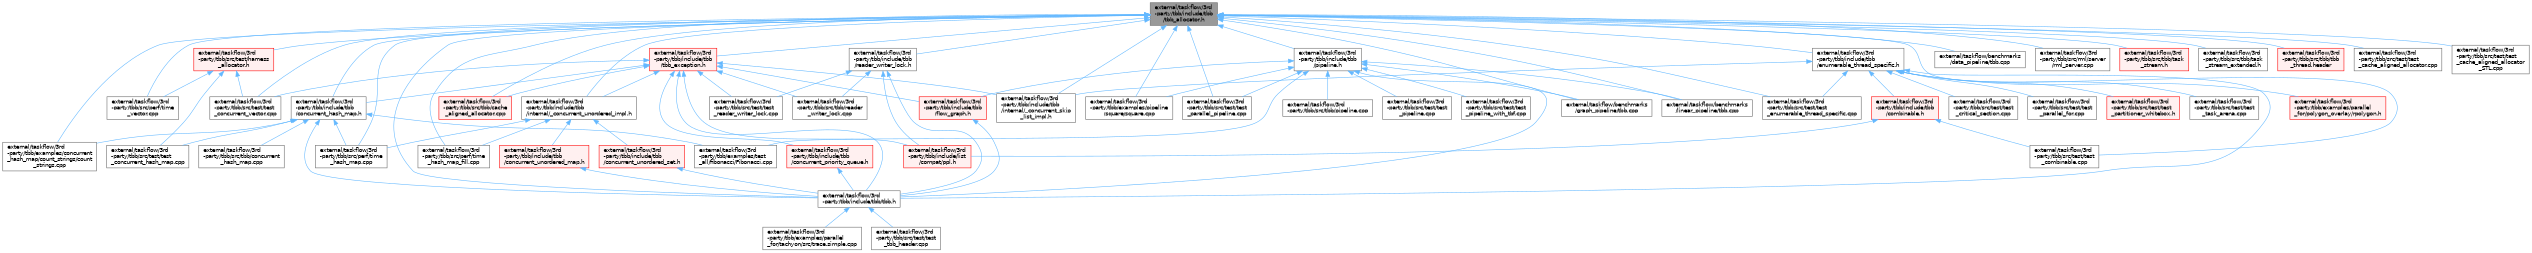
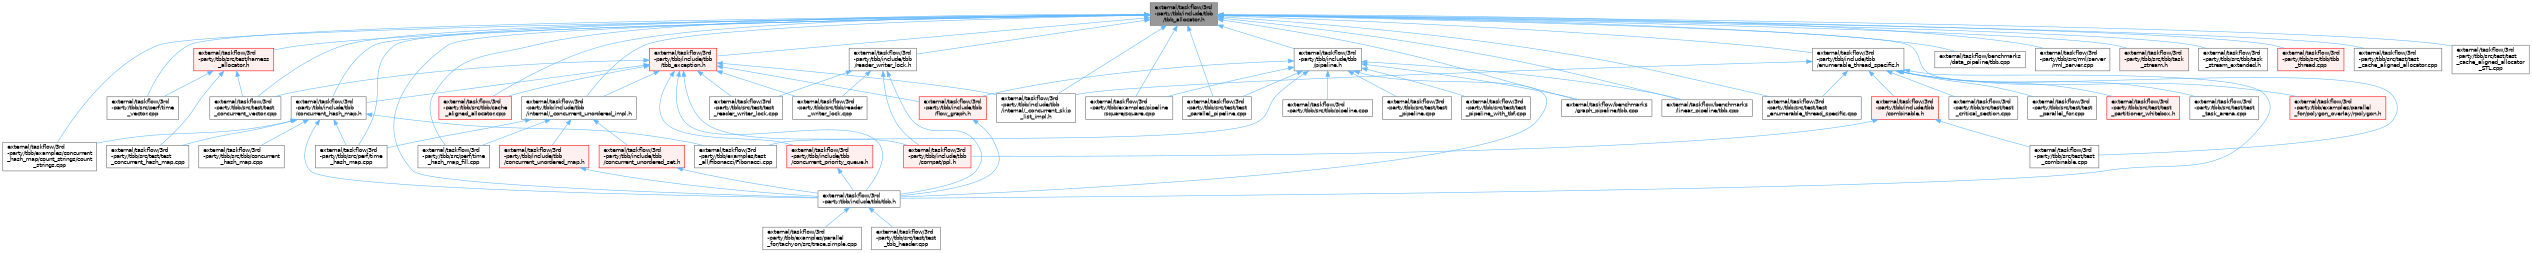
(2154, 60) -> (2154, 60)
(2311, 60) -> (2311, 60)
(937, 157) -> (937, 157)
